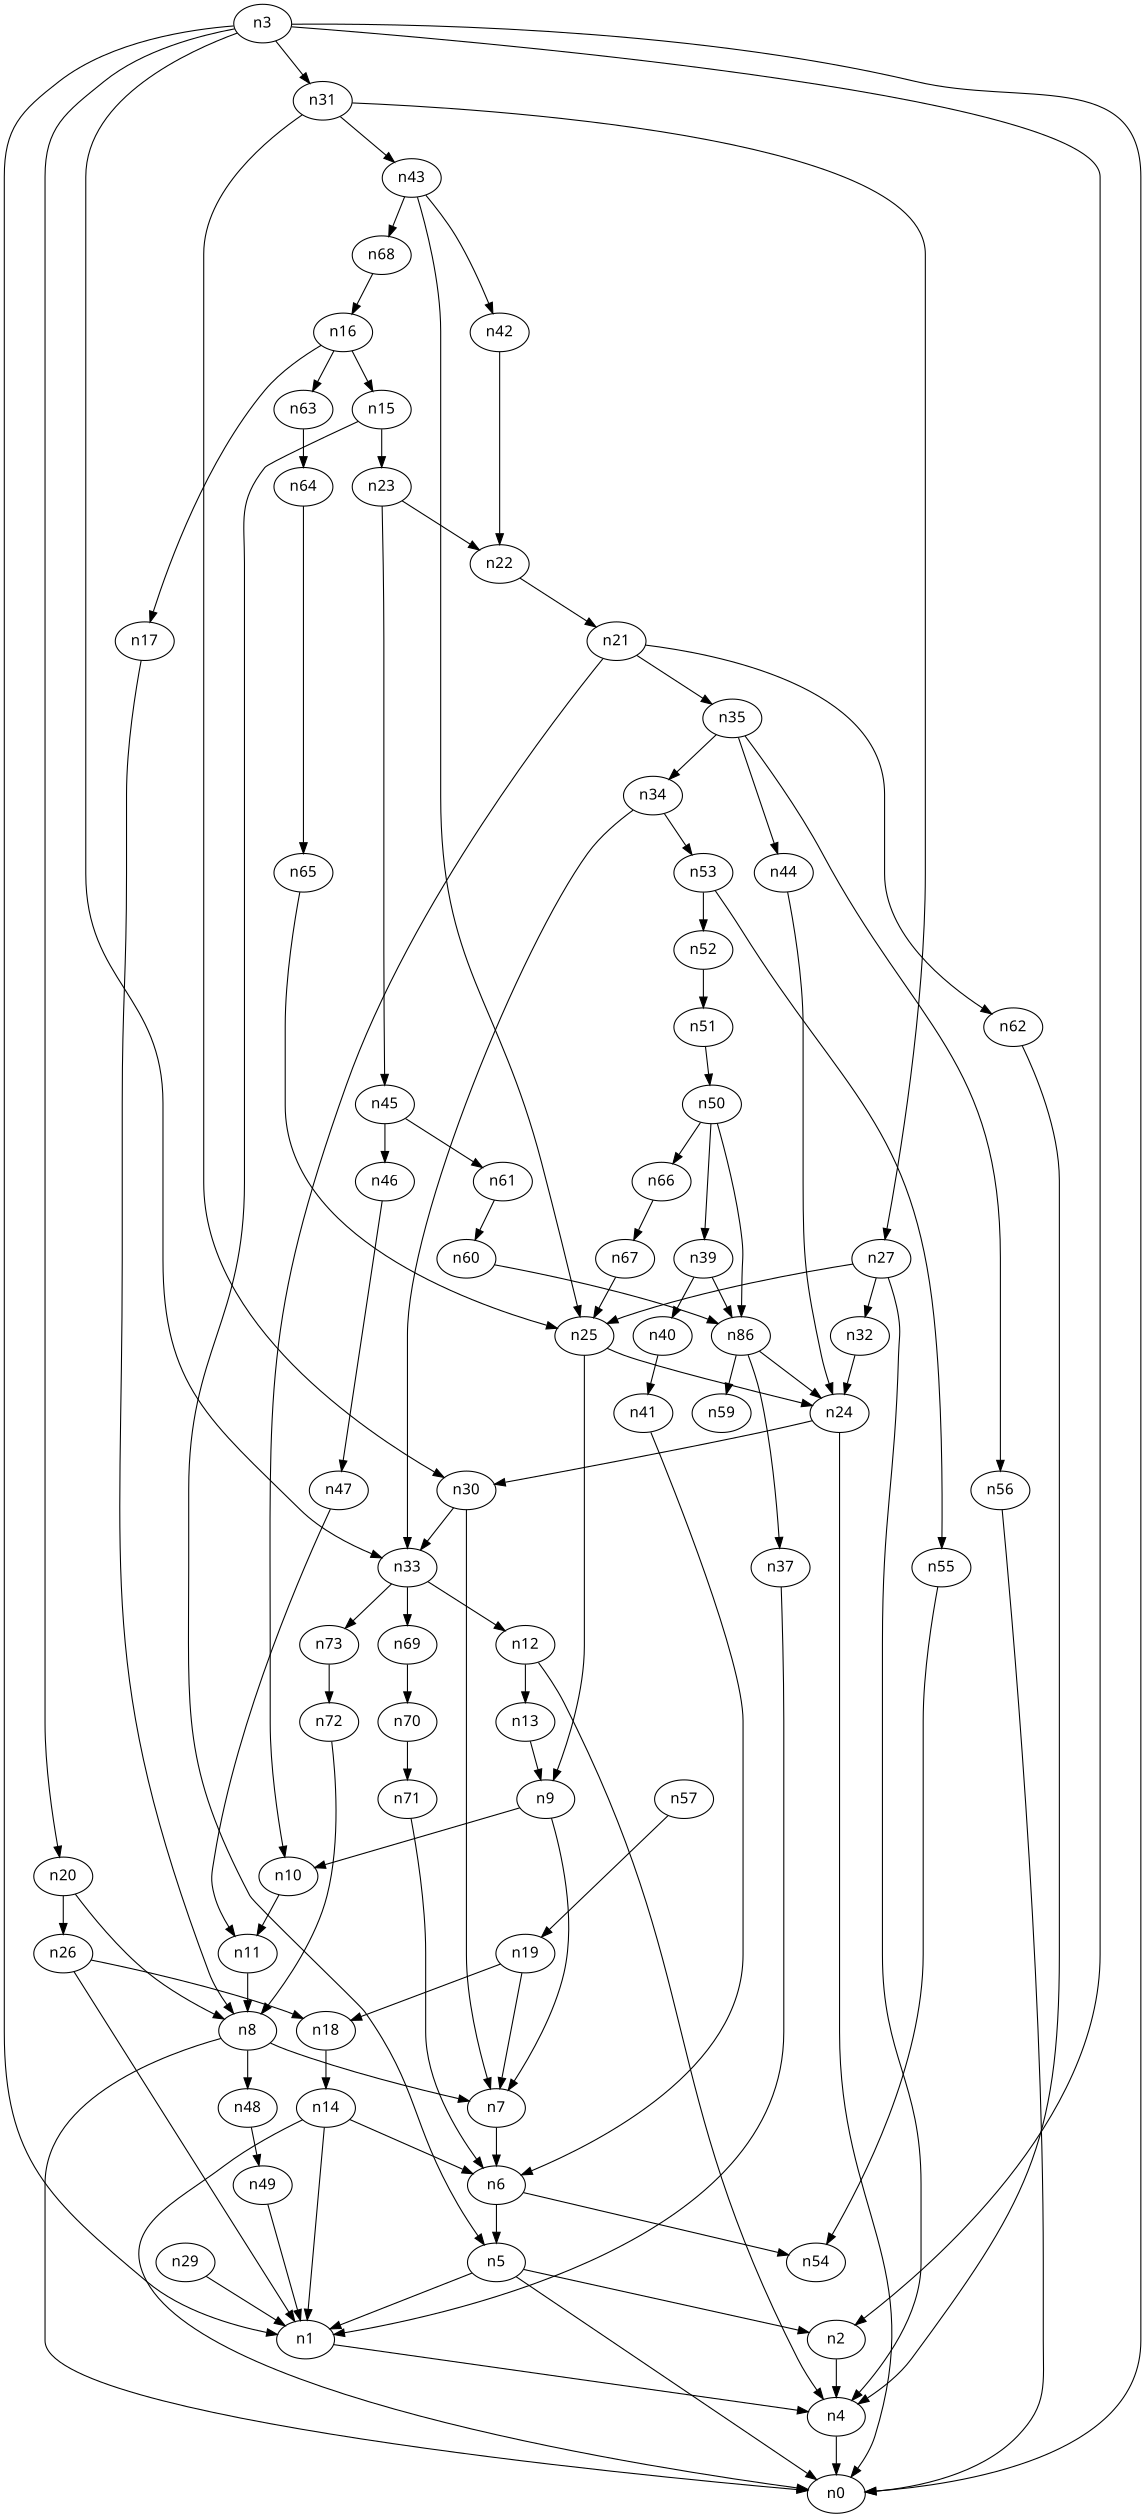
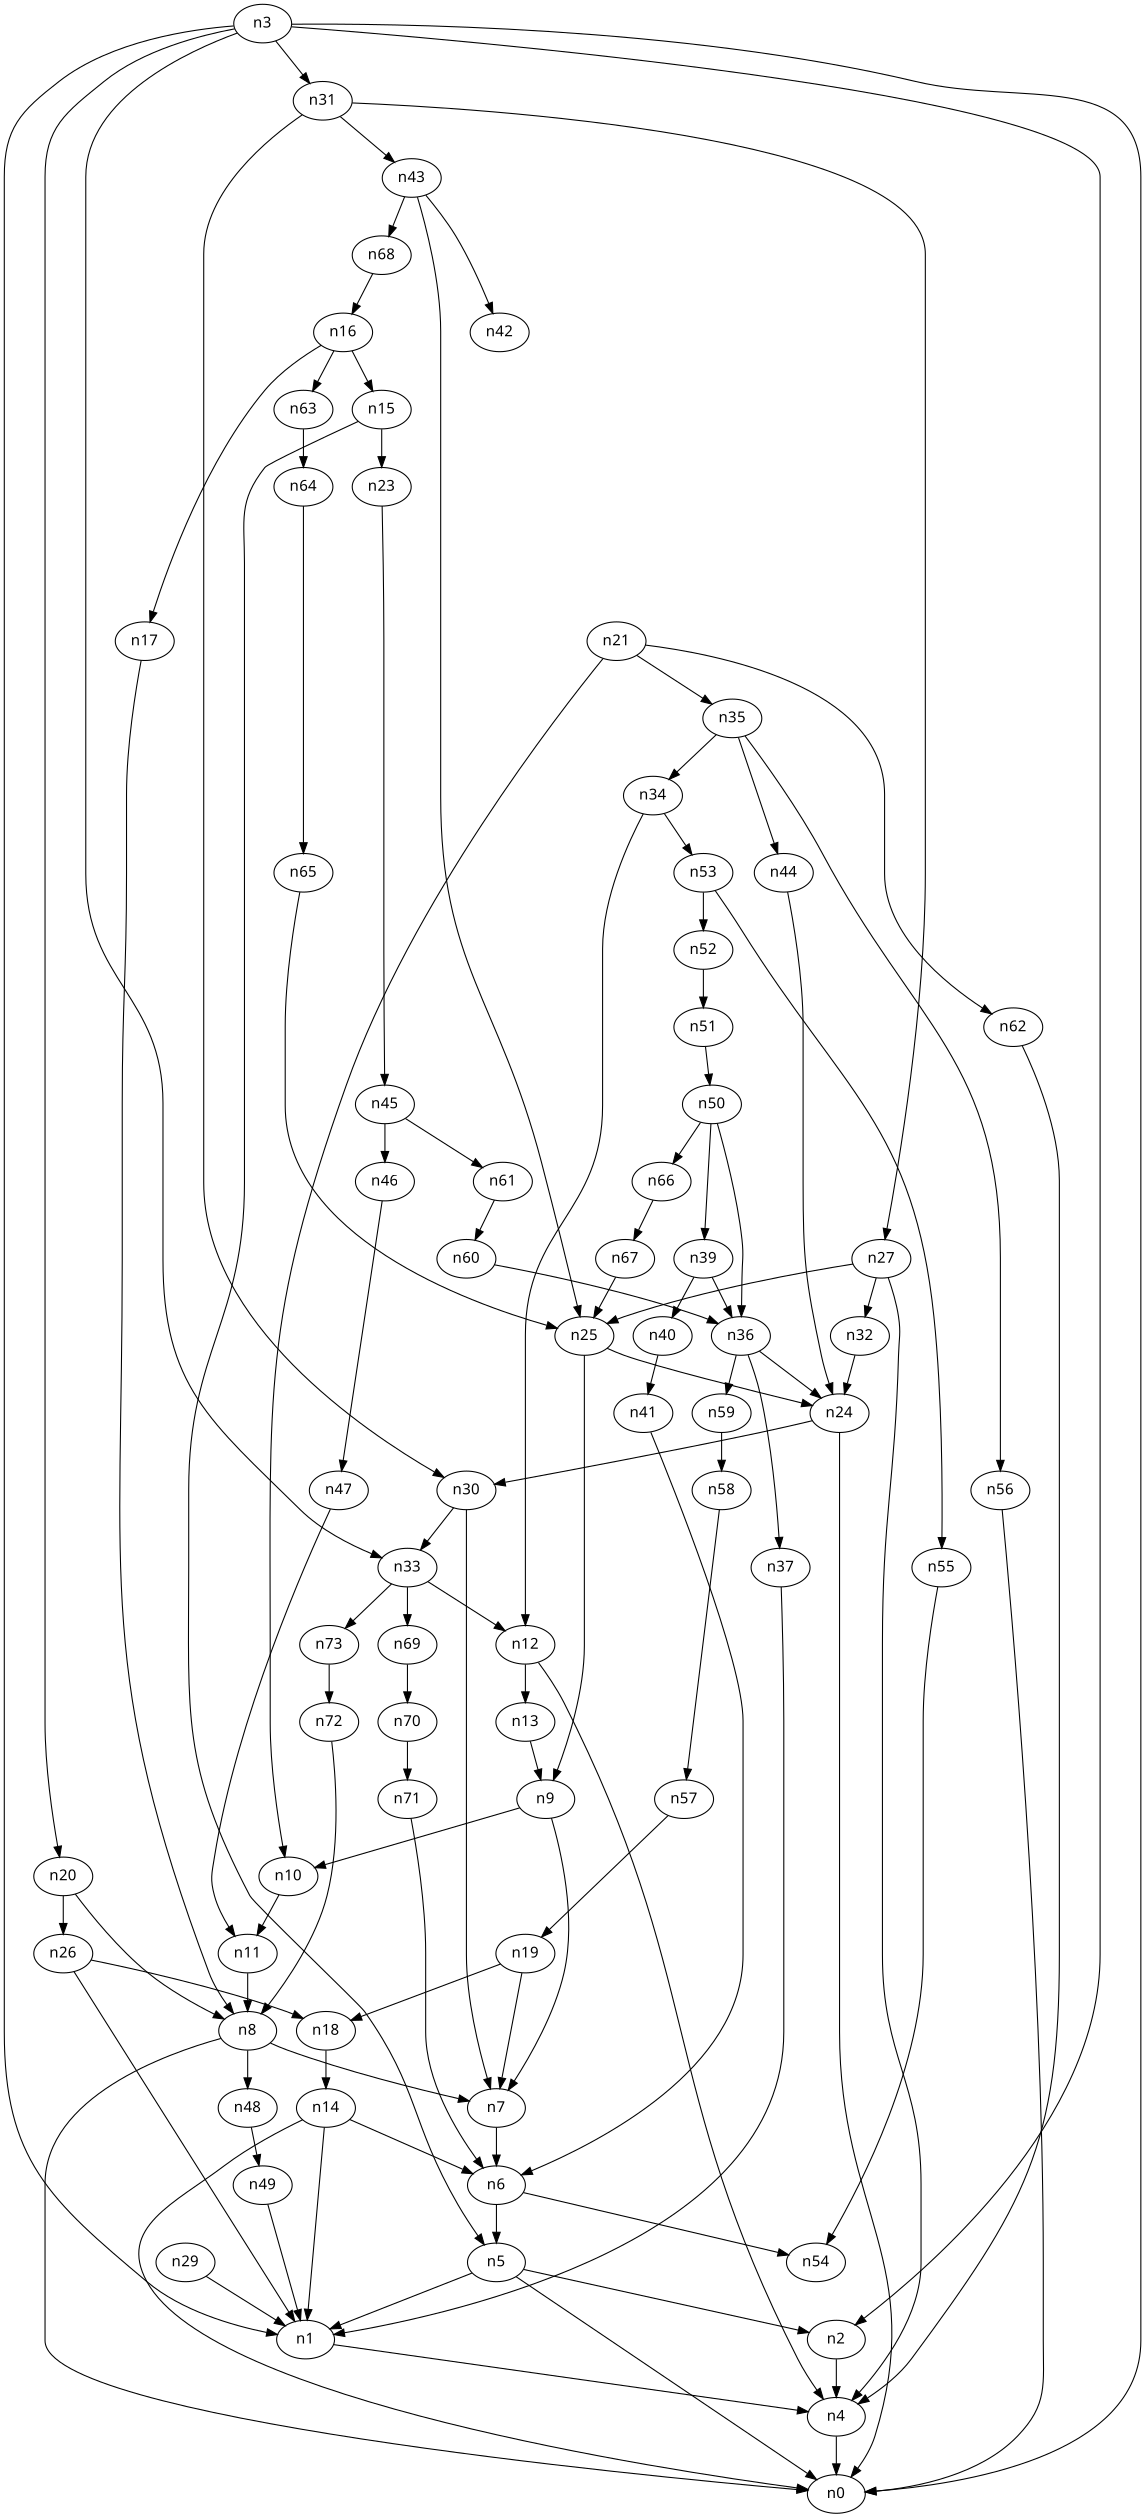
(500, 564) -> none
(456, 1132) -> (569, 1212)
(741, 1336) -> (741, 1336)
none -> (722, 1490)
